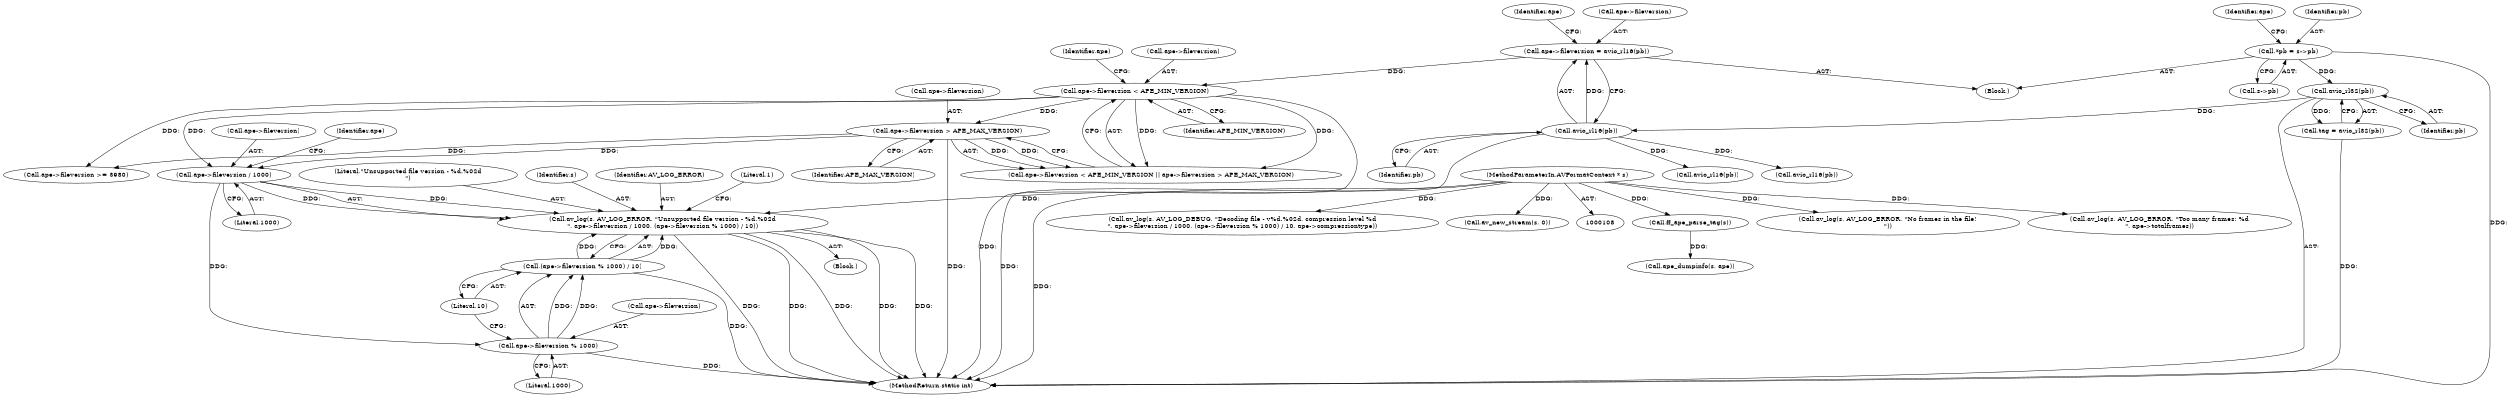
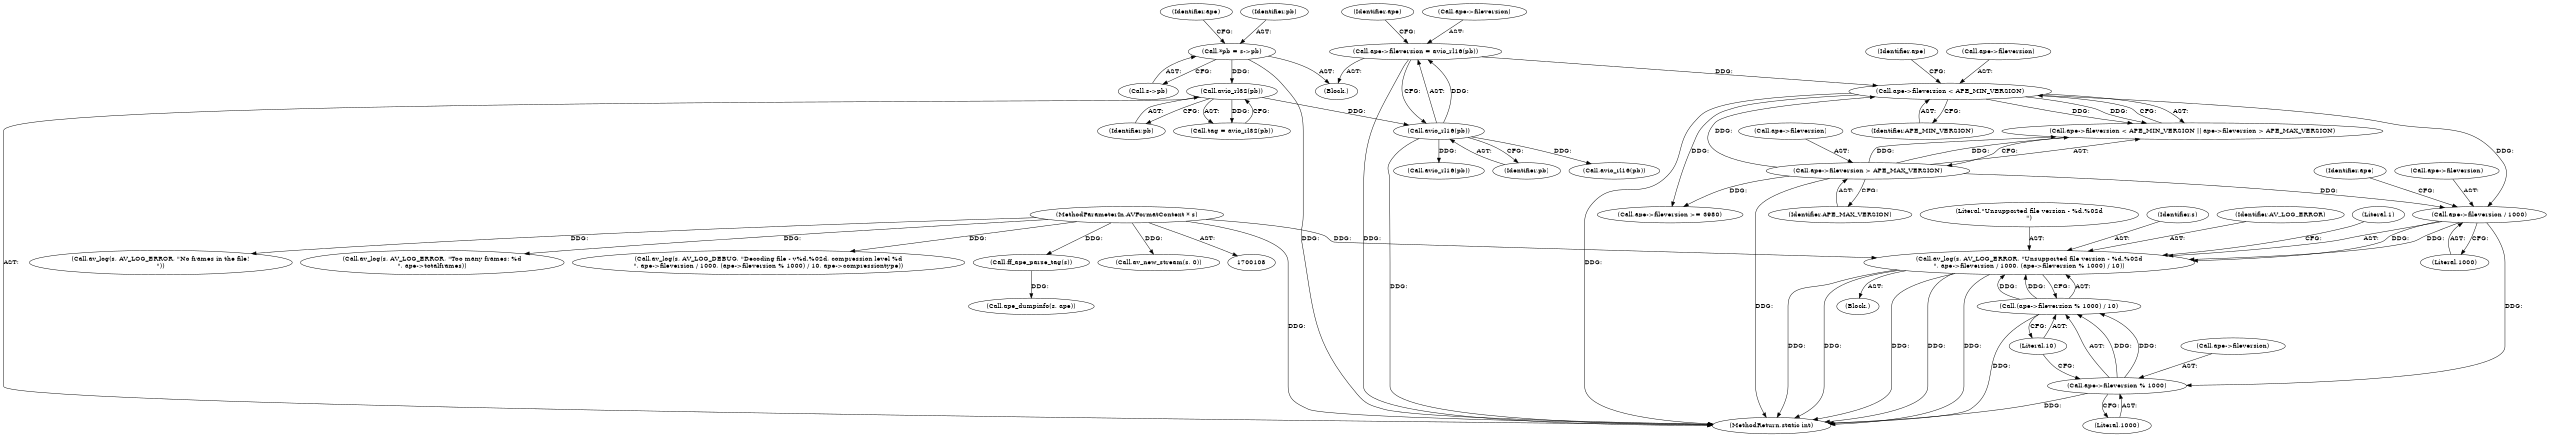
(1035, 109) -> (1744, 113)
(1600, 223) -> (1252, 263)
(1777, 381) -> (1368, 392)
